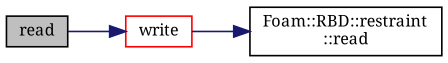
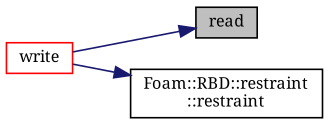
(89, 31) -> (126, 42)
(346, 31) -> (227, 94)
